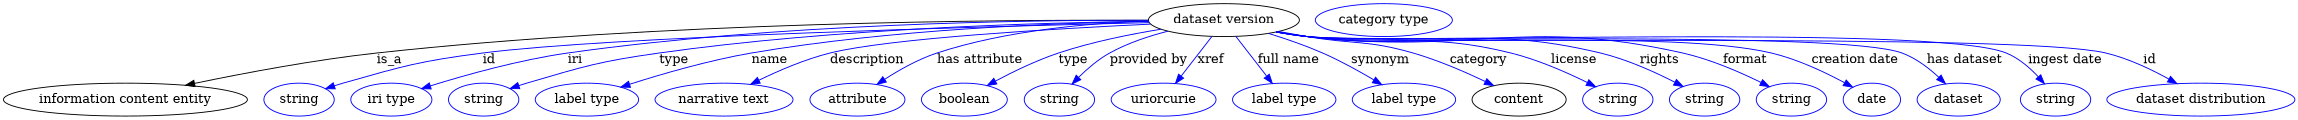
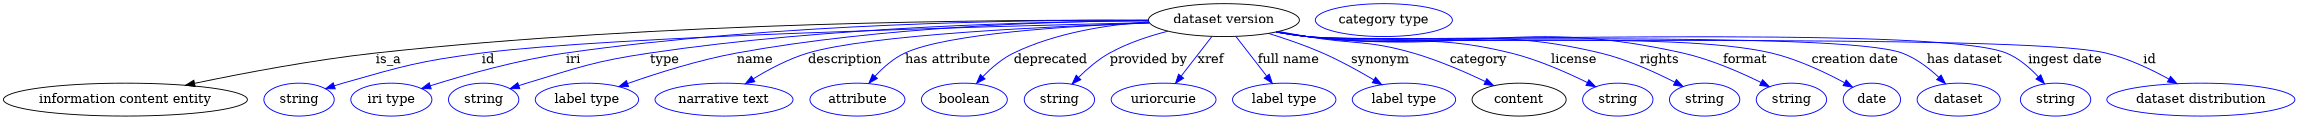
(1073, 60) -> (1051, 60)
